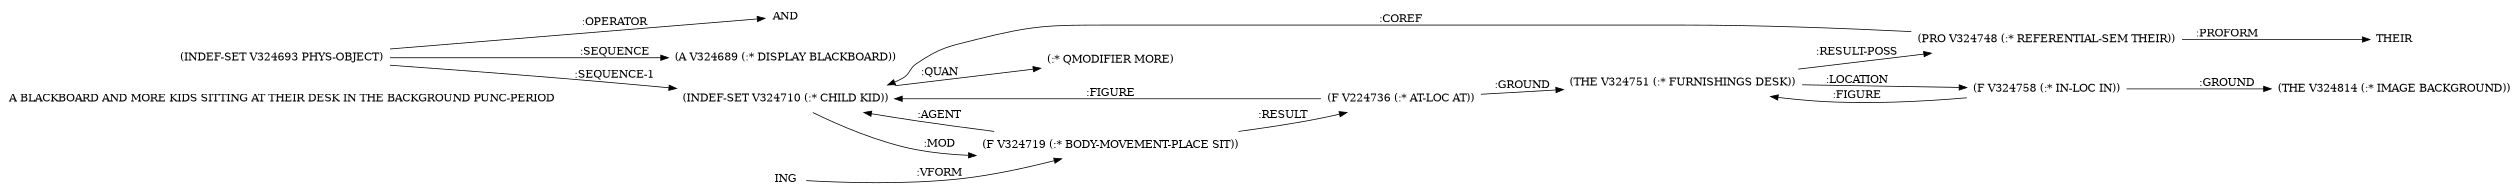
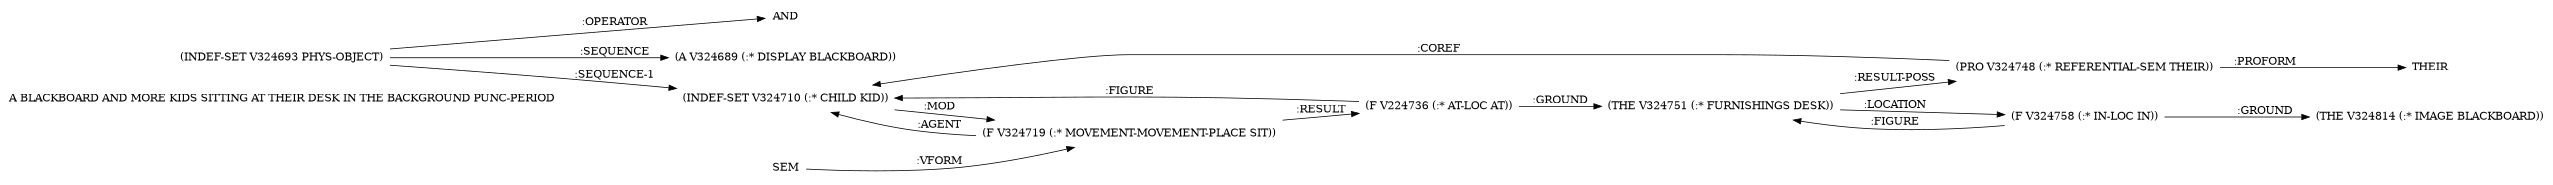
(1110, 60) -> none
(2394, 89) -> (2430, 117)
(1110, 145) -> (1129, 134)
(786, 179) -> (786, 168)
